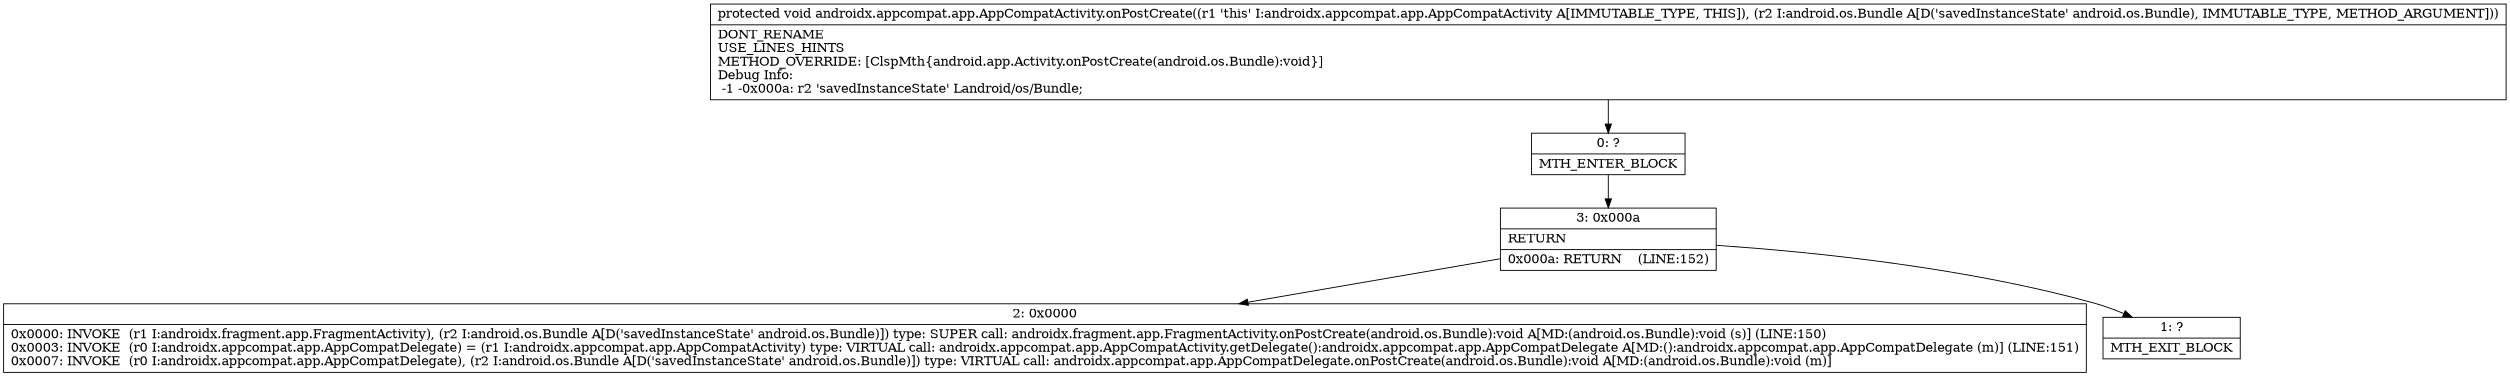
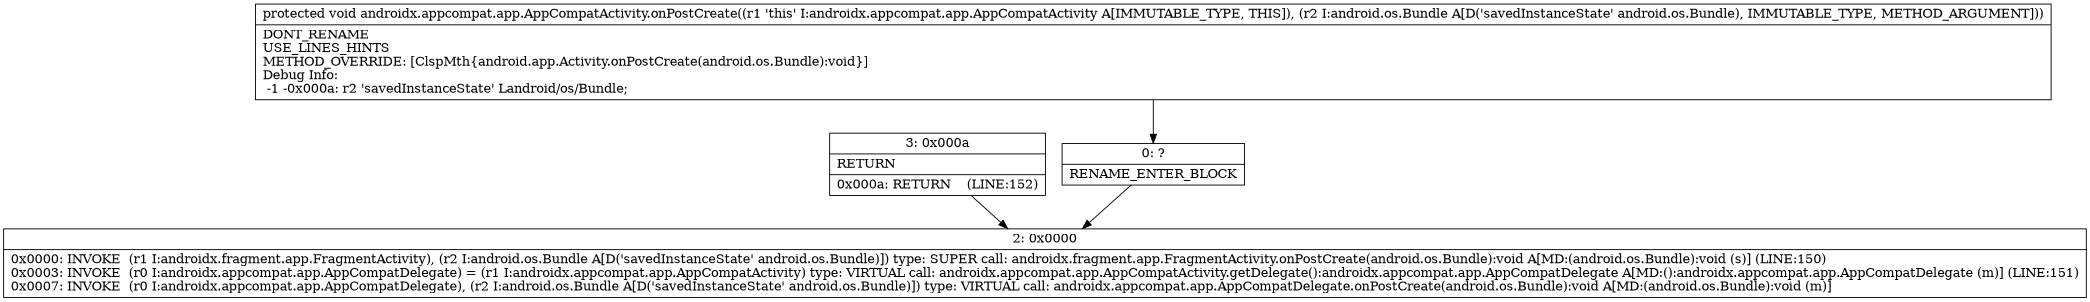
(1608, 164) -> (1153, 174)
(1608, 187) -> (1110, 204)
(2172, 338) -> none
